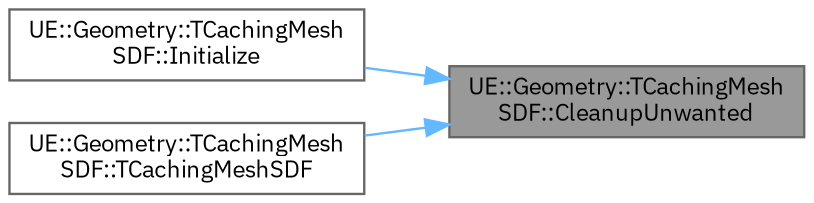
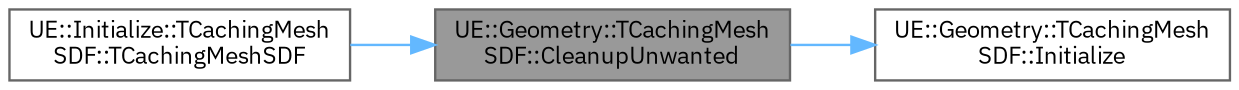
(395, 72) -> (821, 45)
(187, 158) -> (180, 45)
